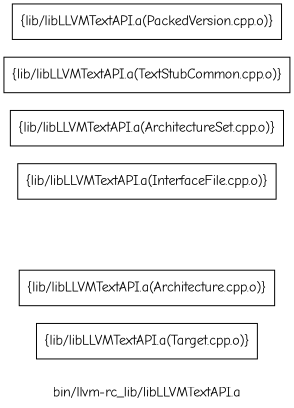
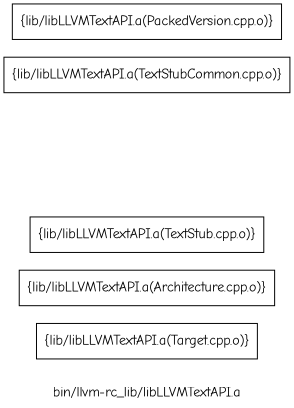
(147, 128) -> none
(147, 181) -> none
none -> (147, 235)
